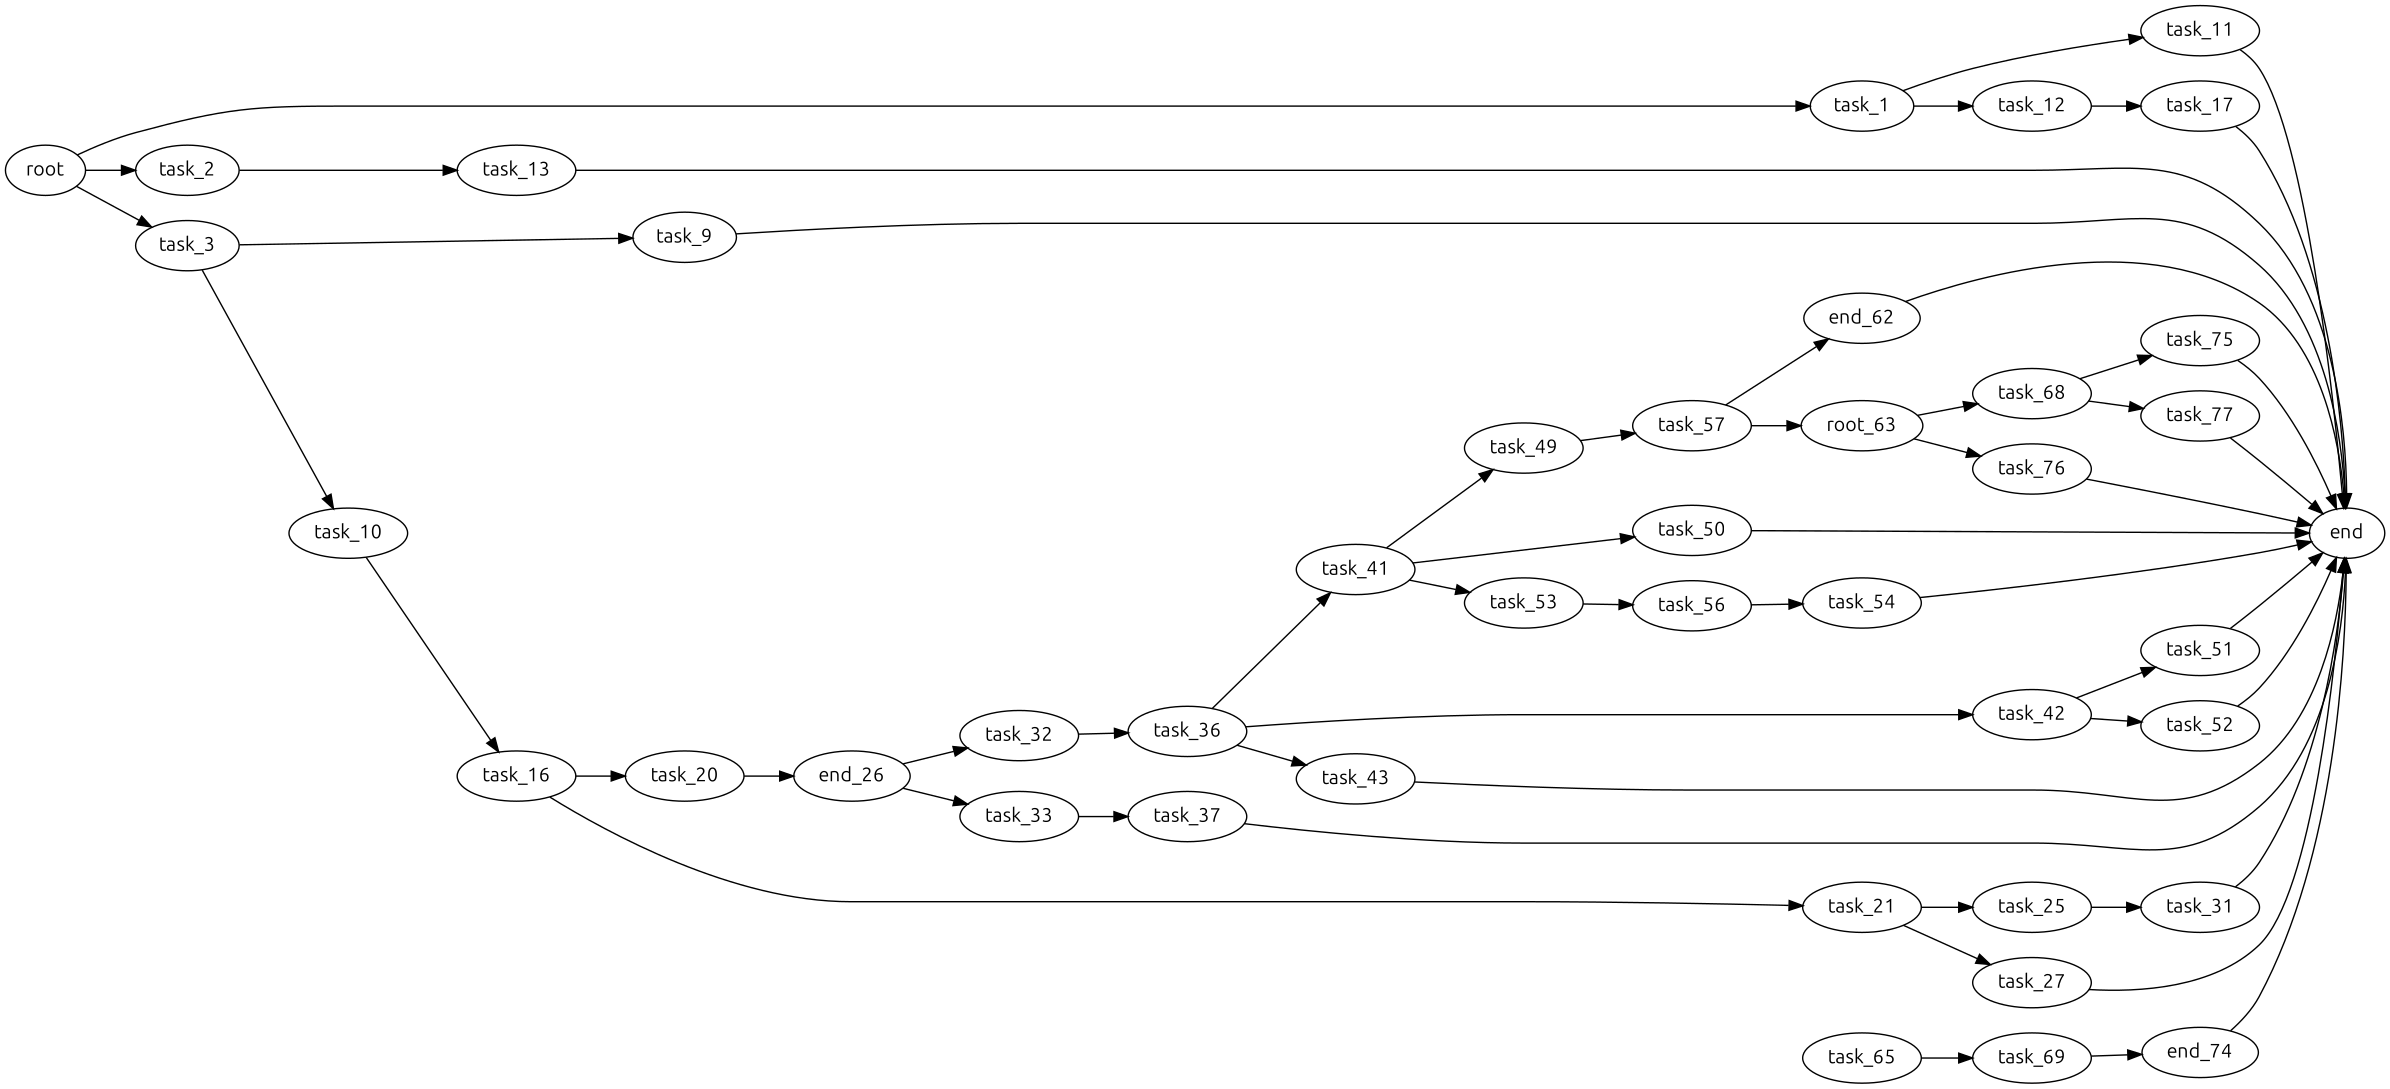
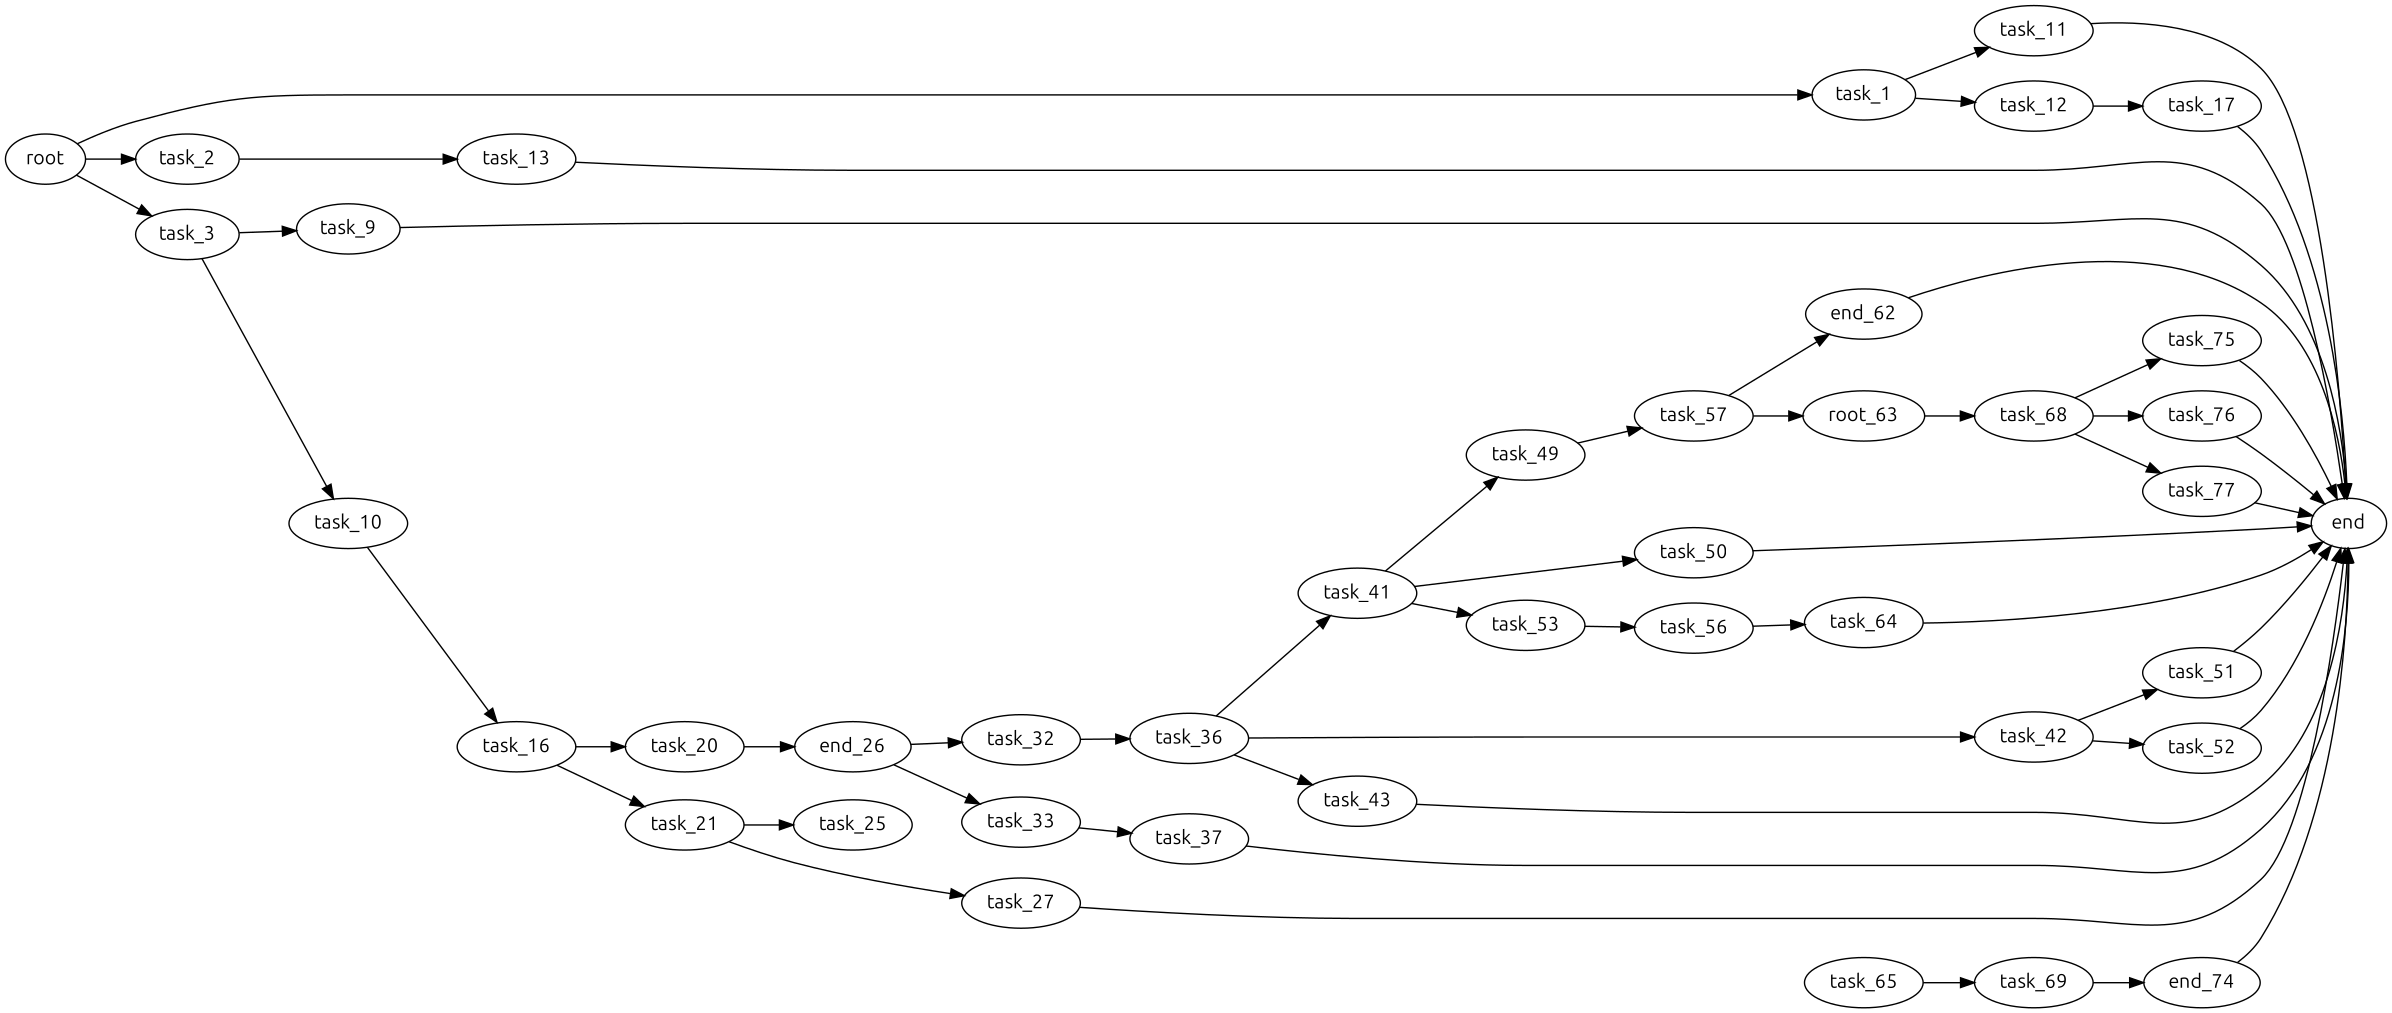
(1940, 446) -> (2111, 416)
(1862, 603) -> (1864, 623)
(2200, 907) -> none
